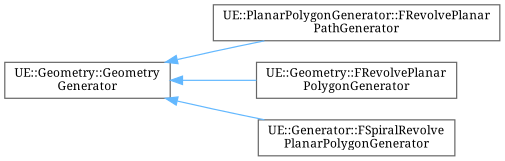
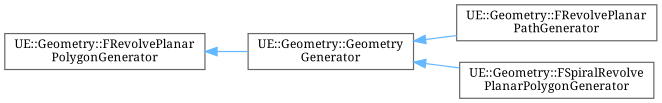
(357, 23) -> (557, 23)
(220, 80) -> (233, 52)
(357, 138) -> (557, 80)
